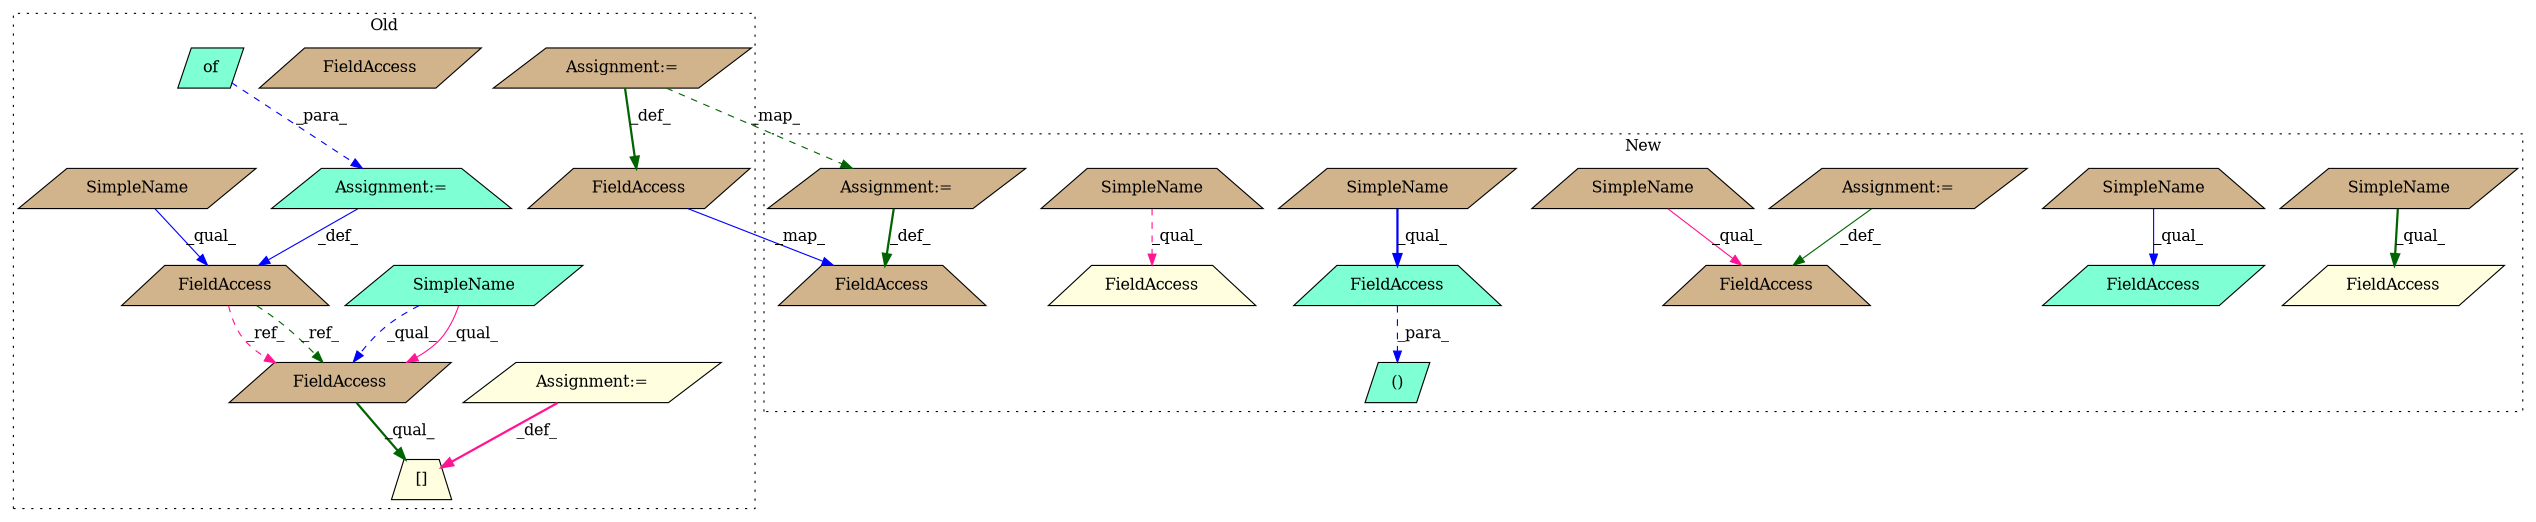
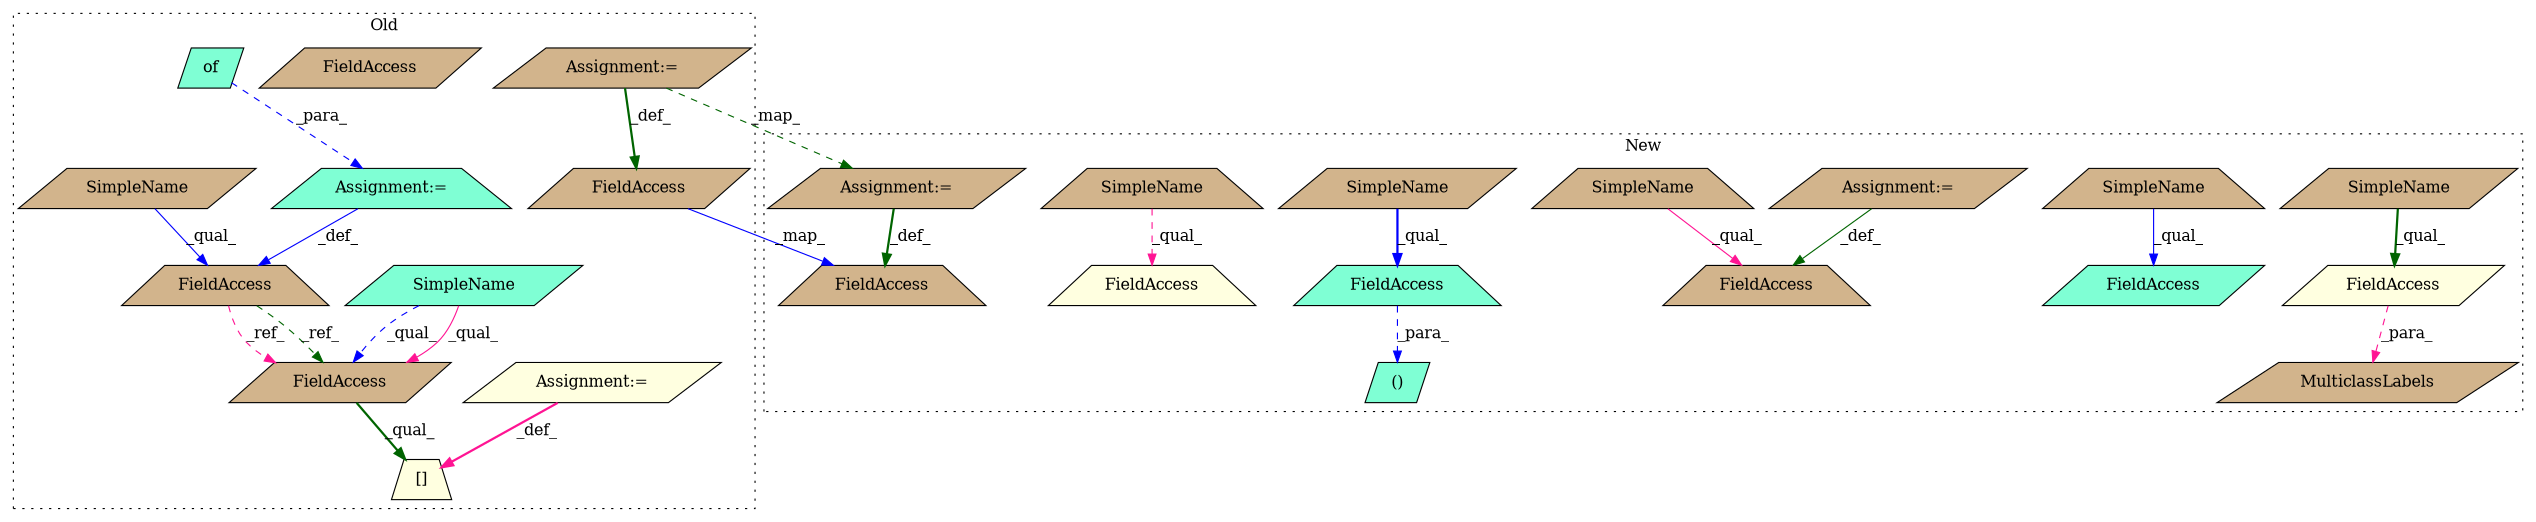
none -> (2368, 383)
